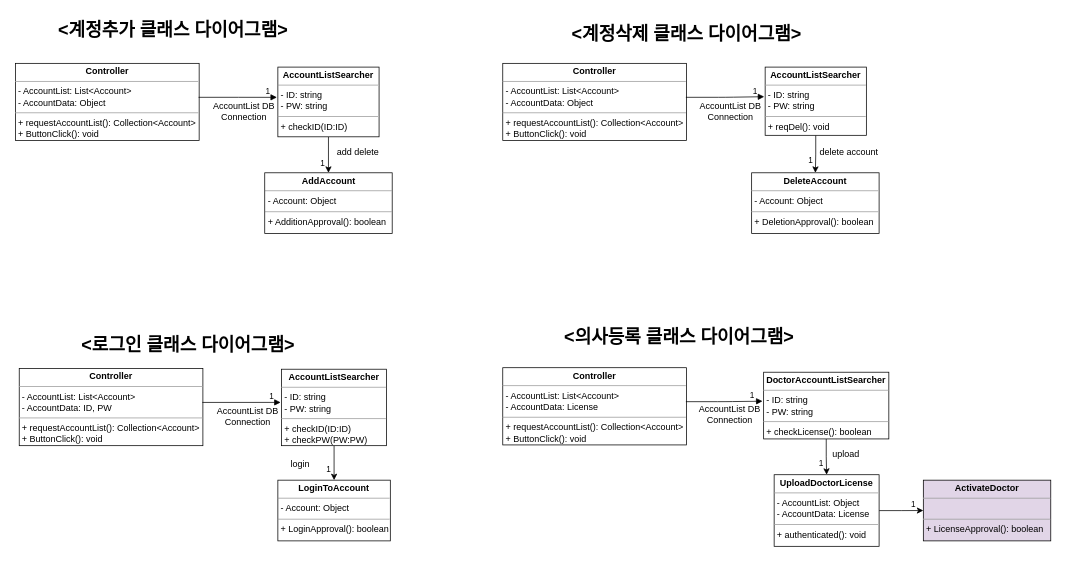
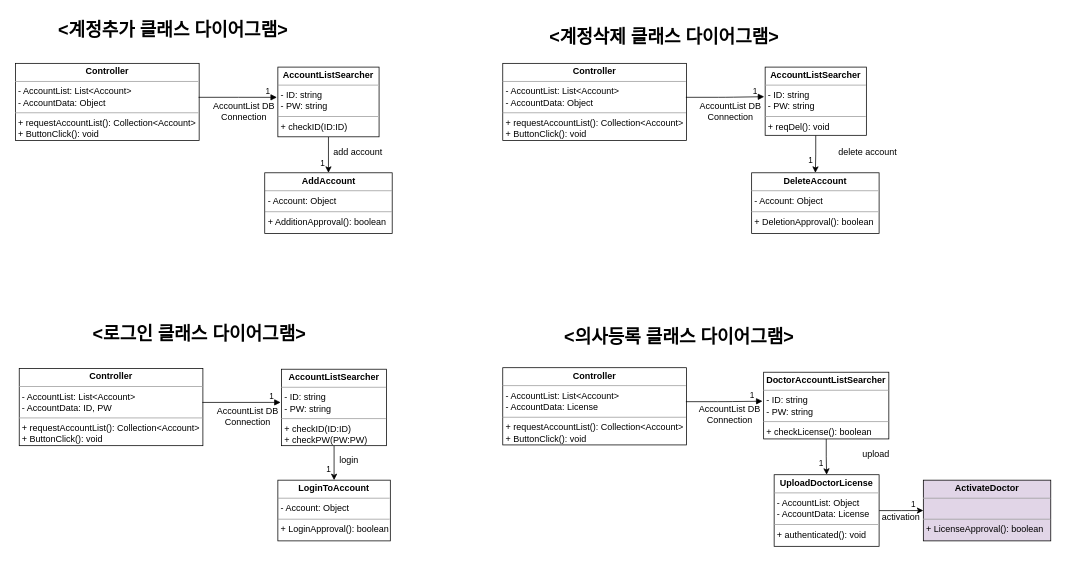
(687, 34) -> (664, 38)
(358, 153) -> (358, 153)
(849, 153) -> (868, 153)
(188, 345) -> (199, 334)
(846, 455) -> (876, 455)
(300, 465) -> (349, 461)
none -> (902, 518)
